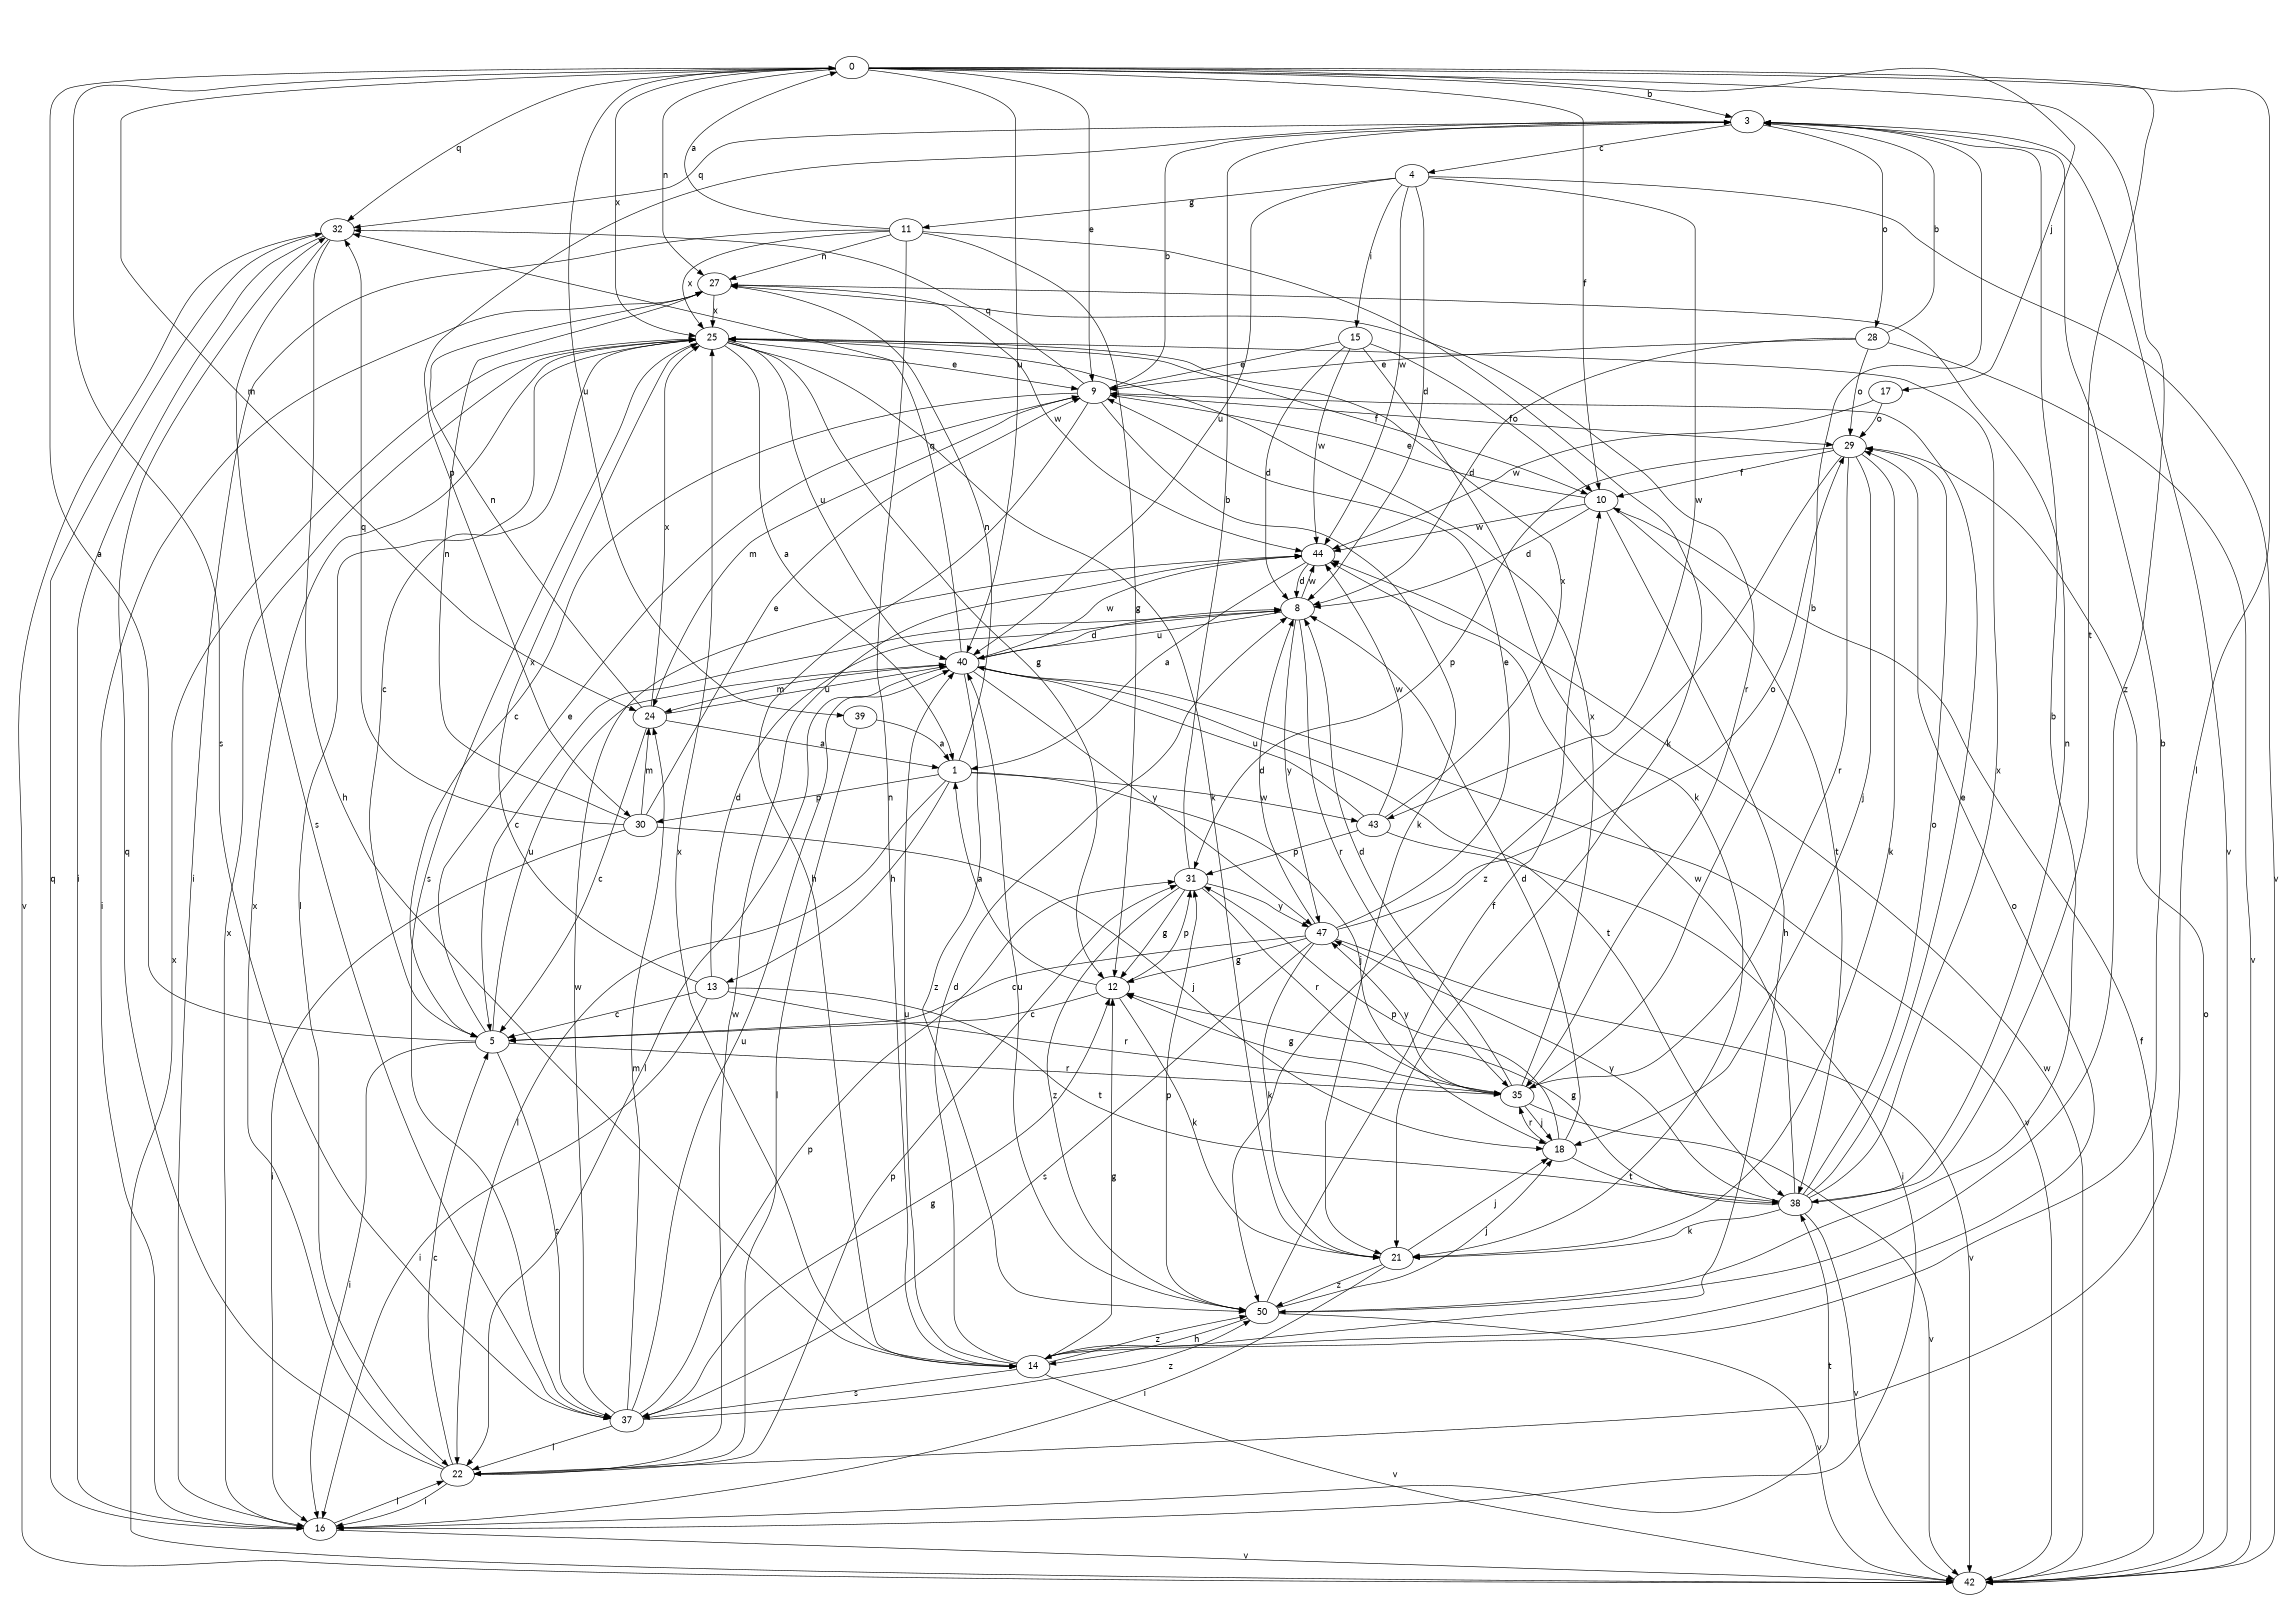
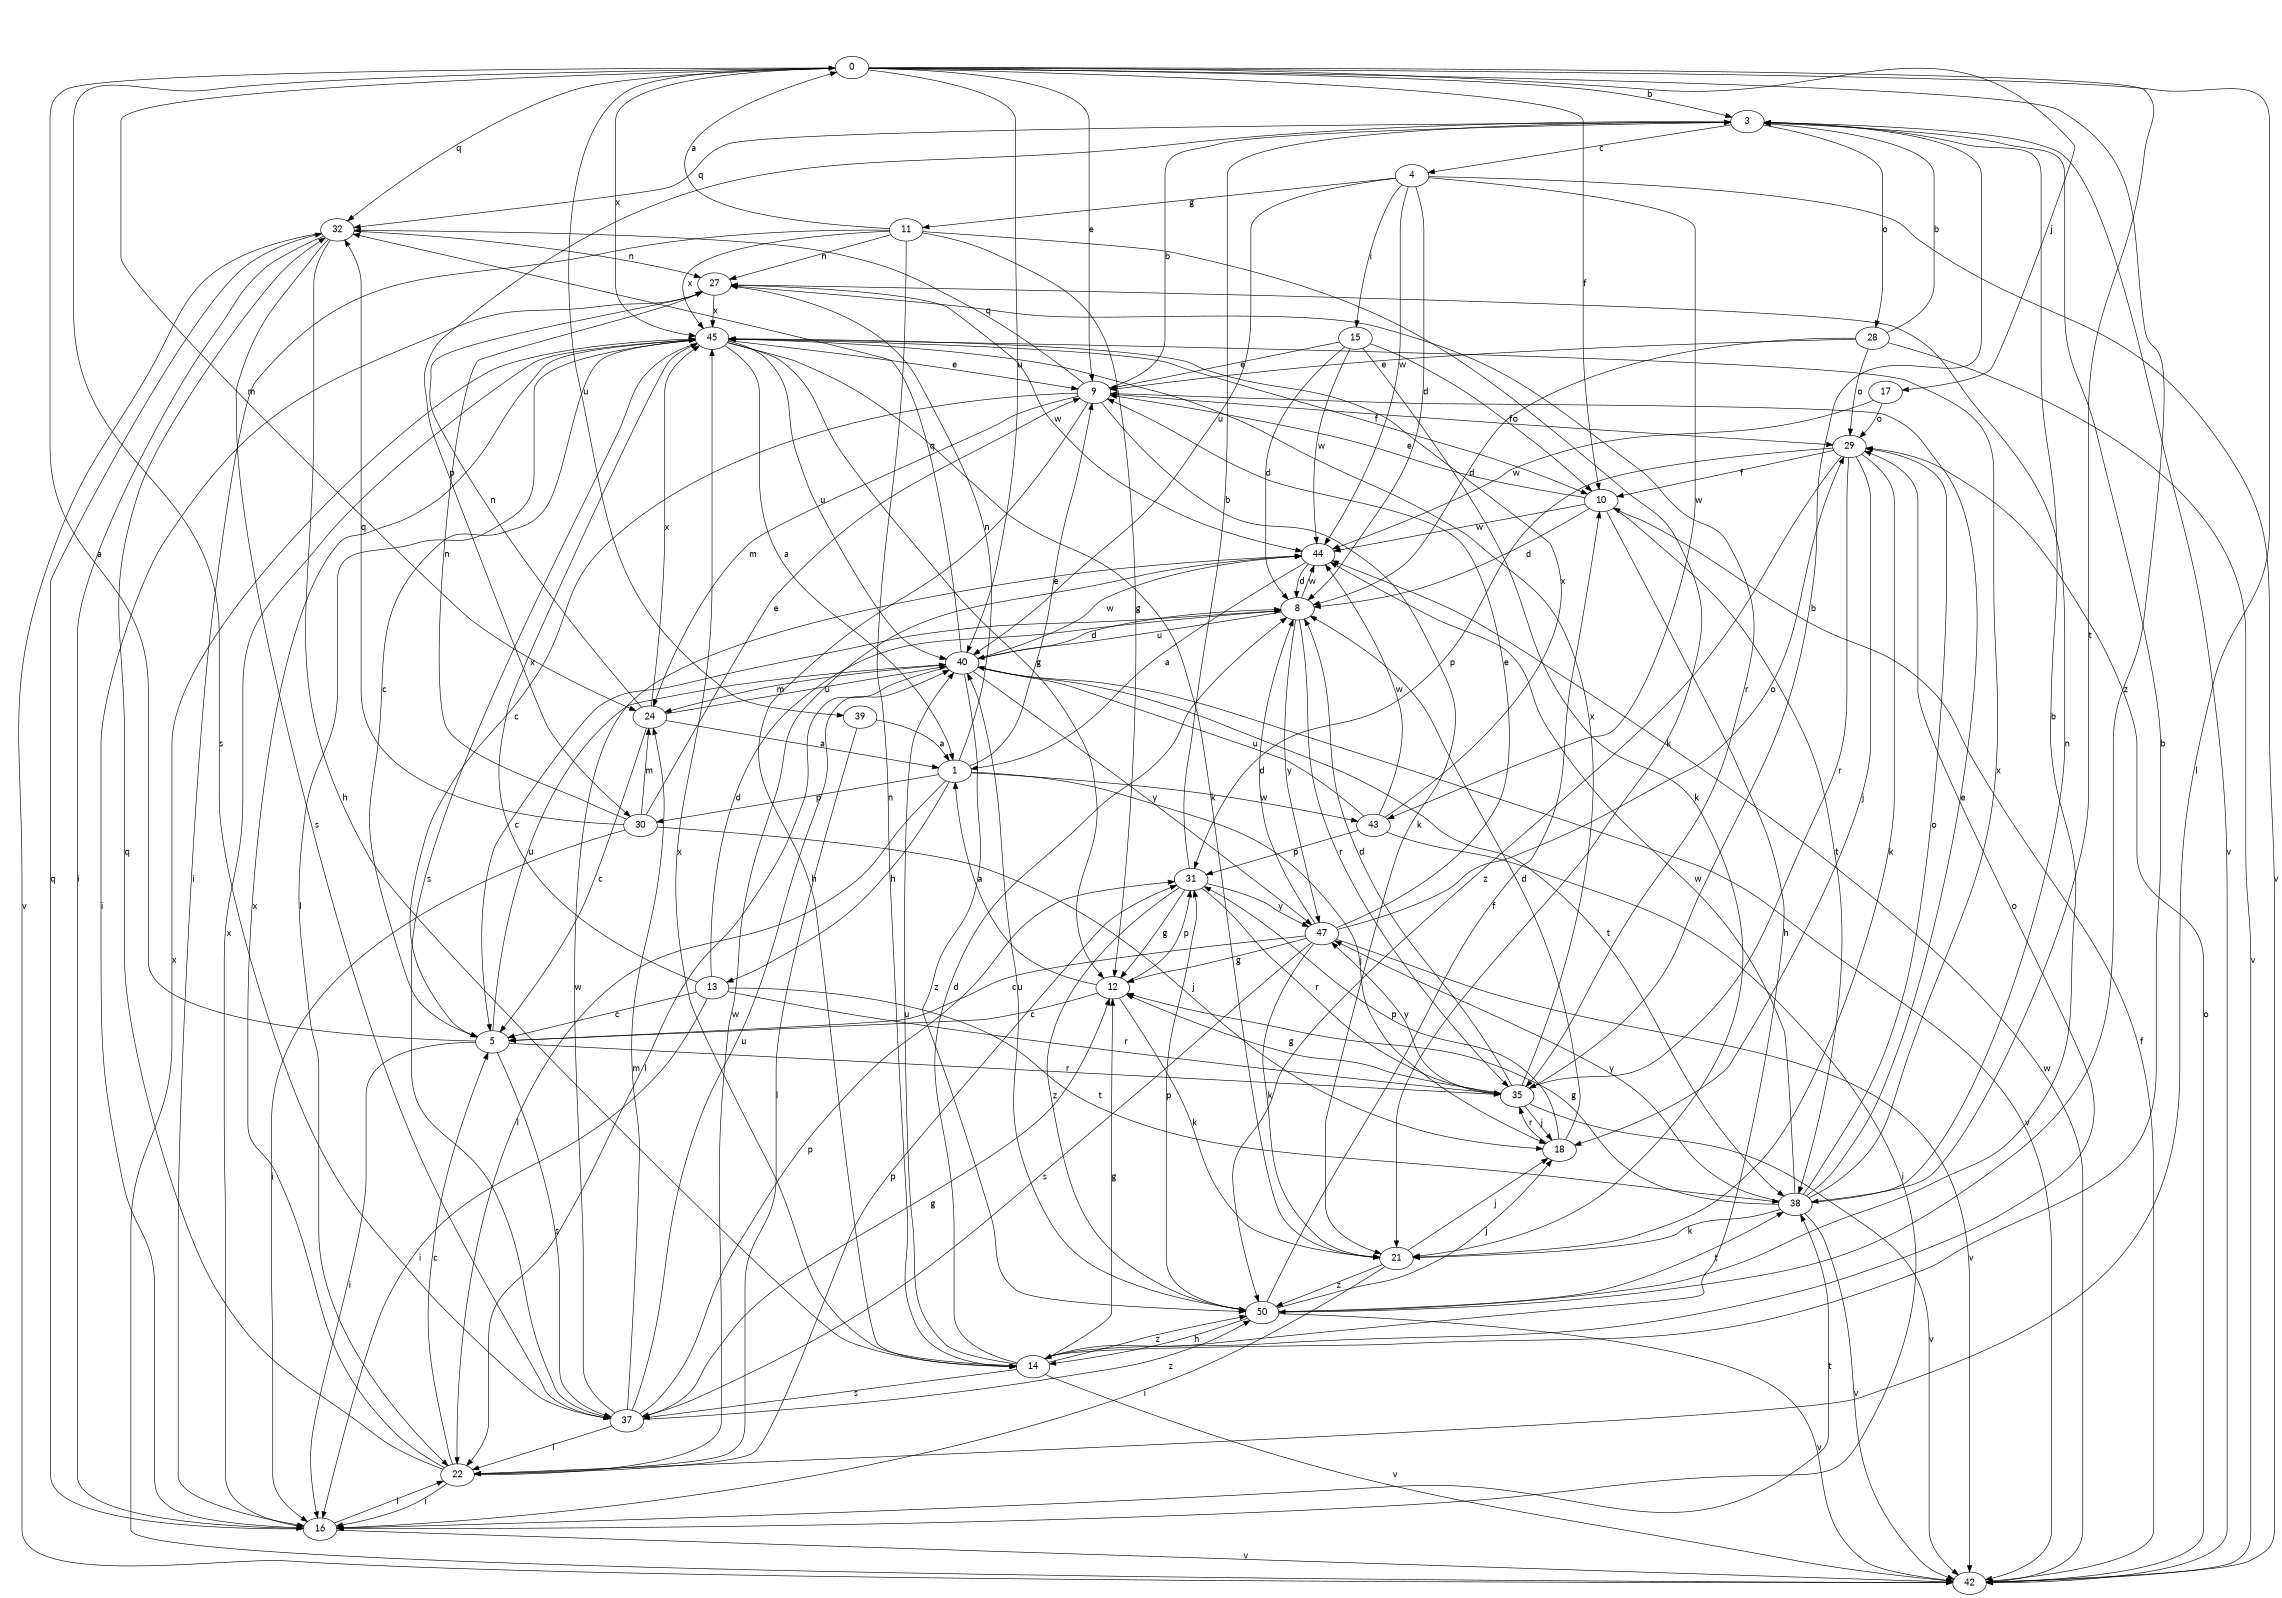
(667, 111) -> (525, 246)
(712, 338) -> (712, 338)
(641, 616) -> (1049, 609)
(1624, 1180) -> (1613, 1287)
